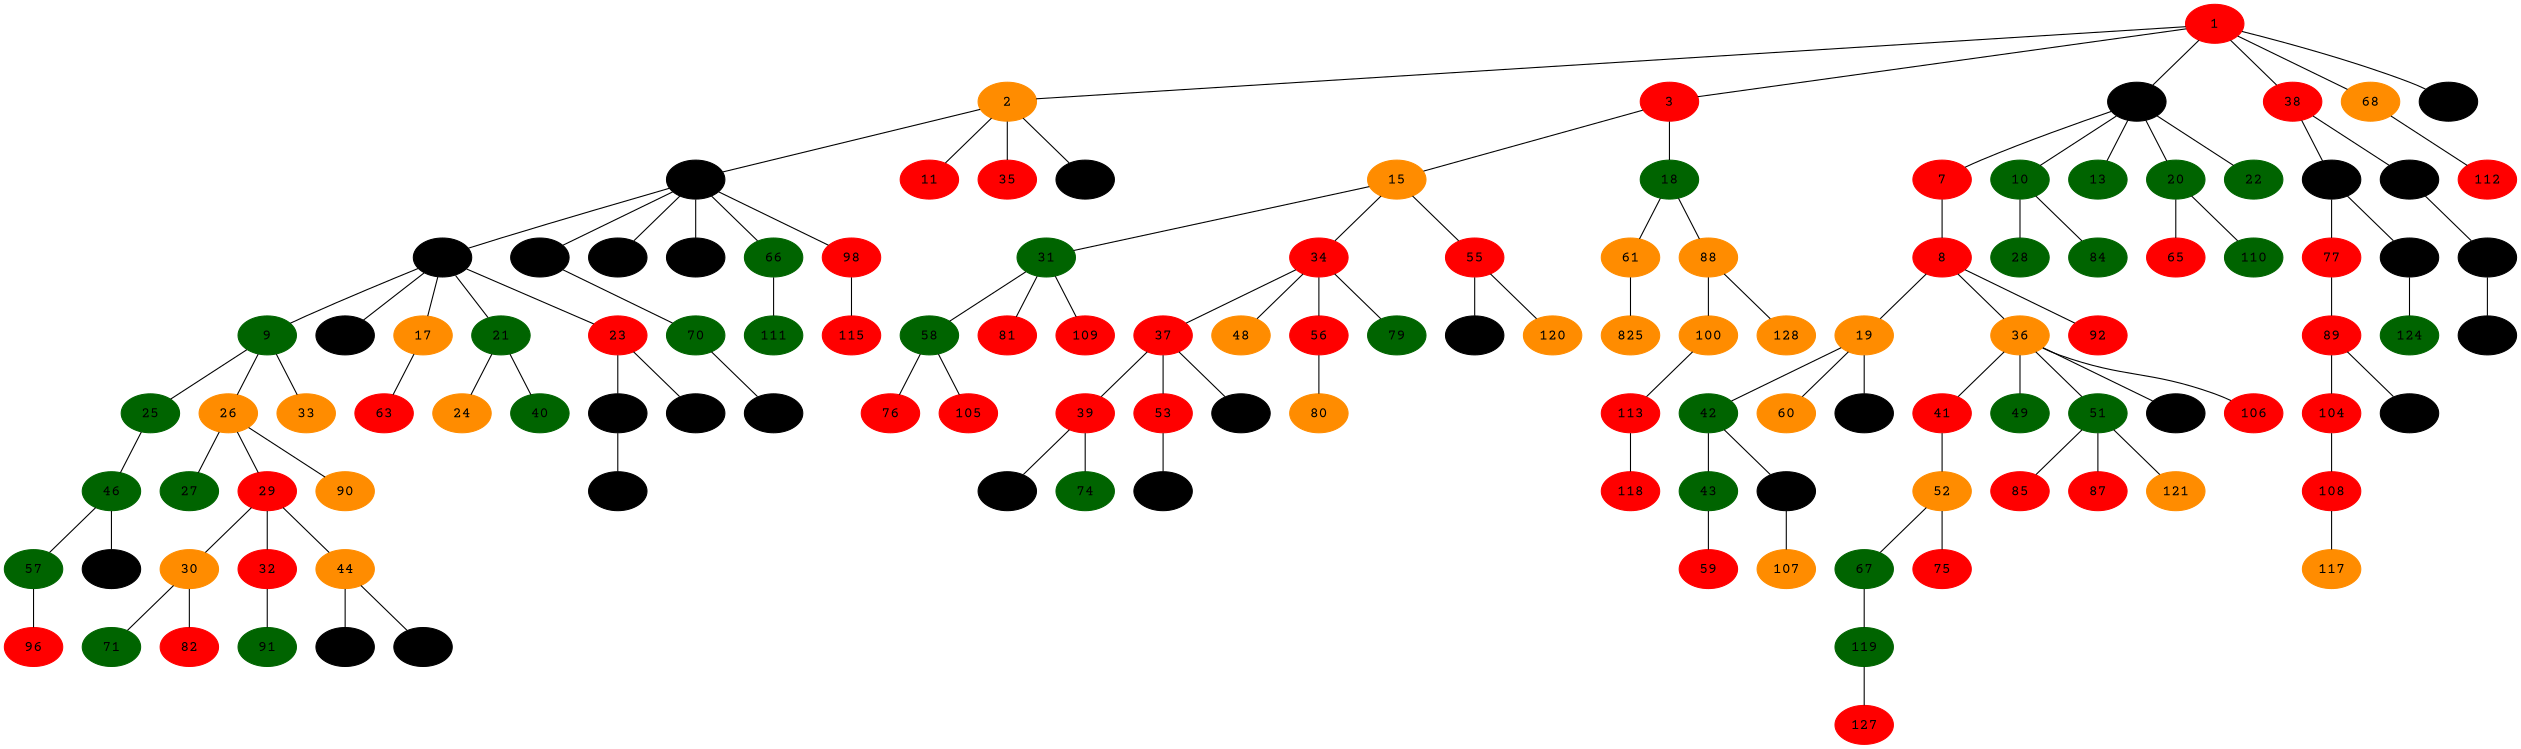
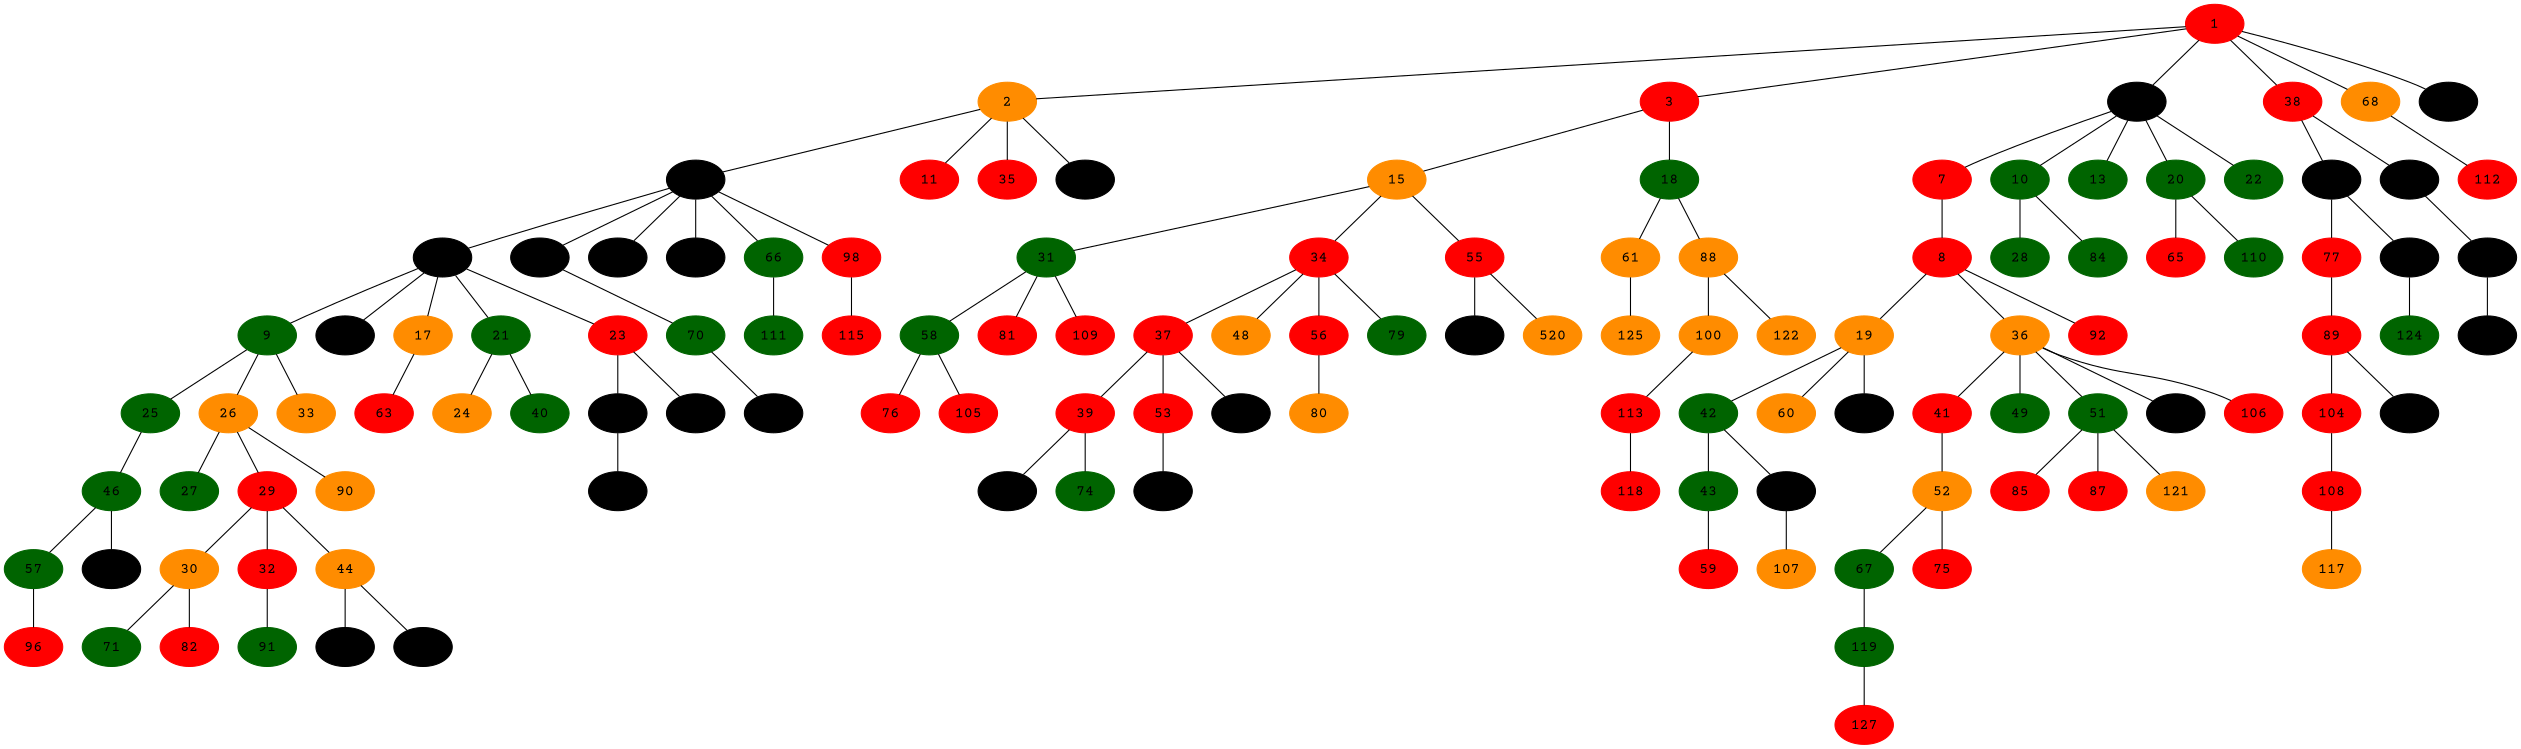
(1553, 335) -> (1553, 335)
(1630, 335) -> (1630, 335)
(1786, 335) -> (1786, 335)
